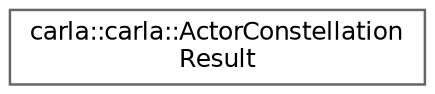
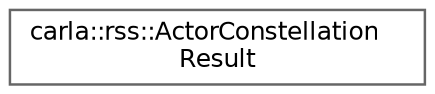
(217, 47) -> (217, 47)
